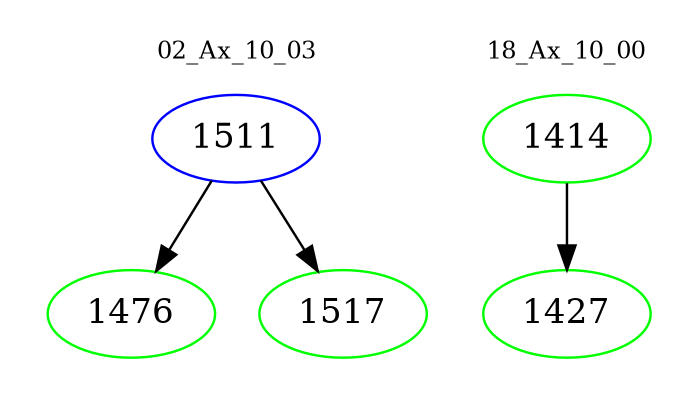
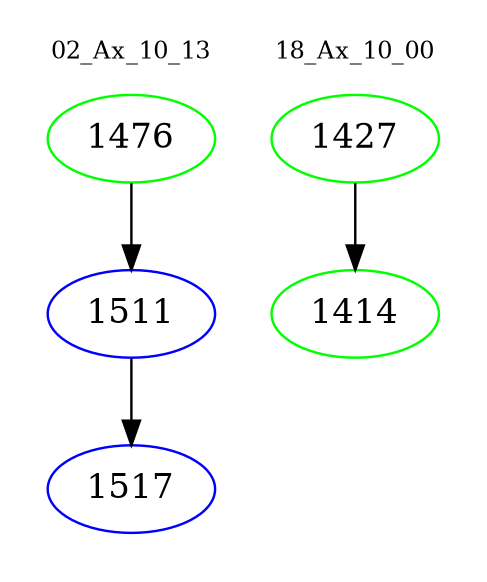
(237, 52) -> (131, 52)
(567, 214) -> (355, 214)
(191, 215) -> (131, 214)
(343, 314) -> (131, 489)
